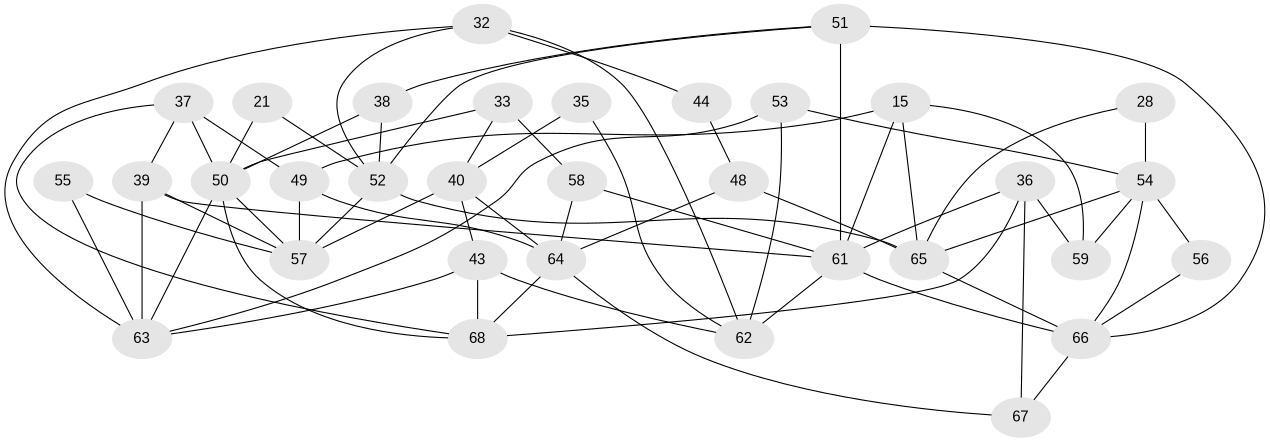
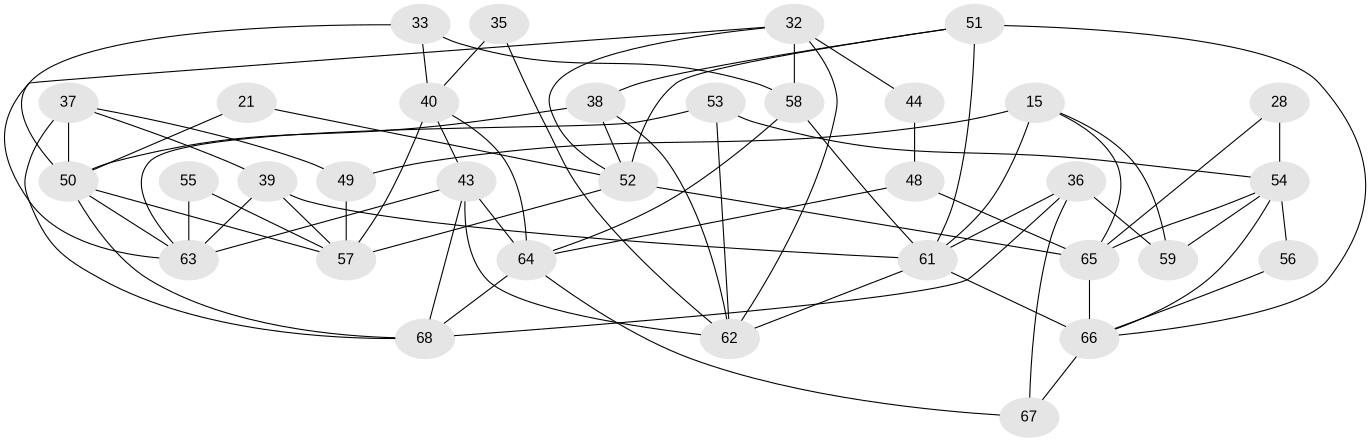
none -> (794, 64)
none -> (692, 206)
(379, 213) -> (490, 212)
